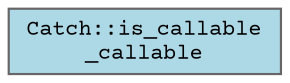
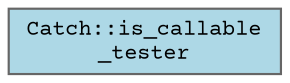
(145, 41) -> (145, 41)
